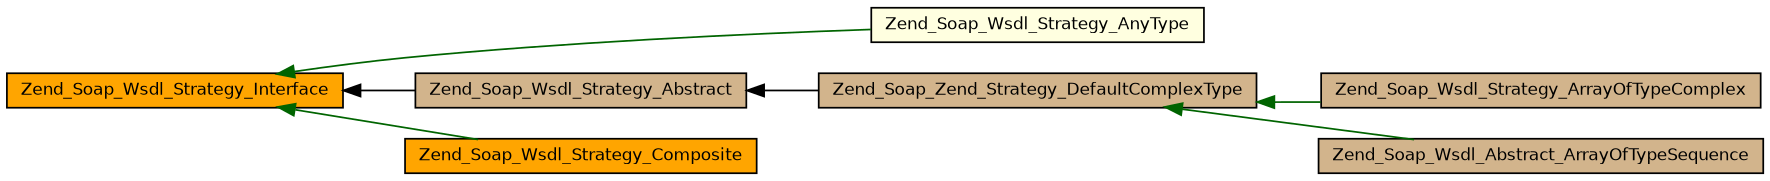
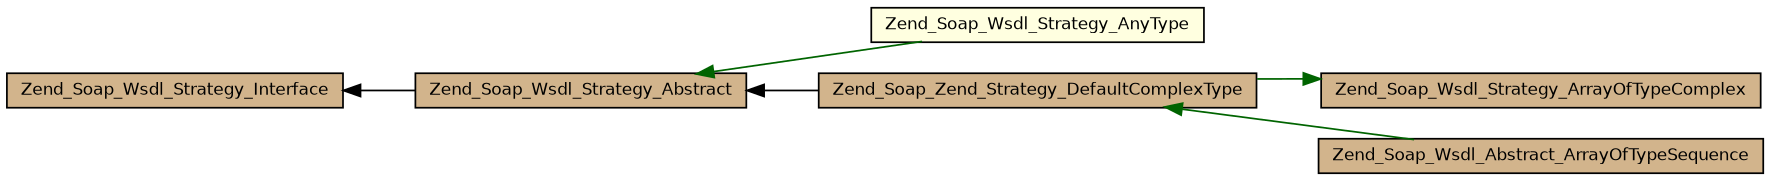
(582, 44) -> (818, 56)
(175, 90) -> (175, 90)
(1298, 102) -> (1280, 79)
(581, 156) -> none
